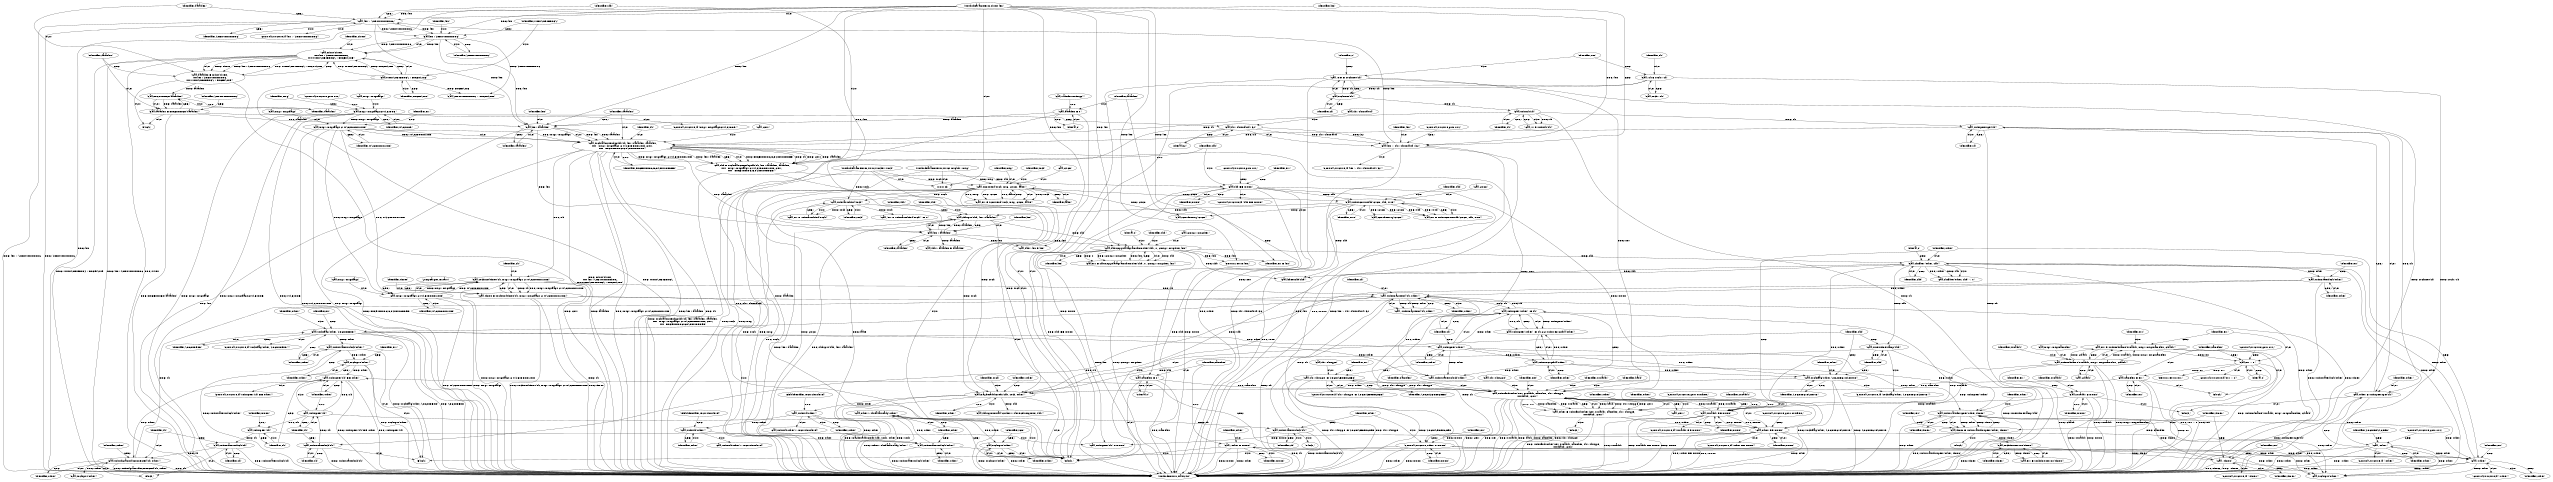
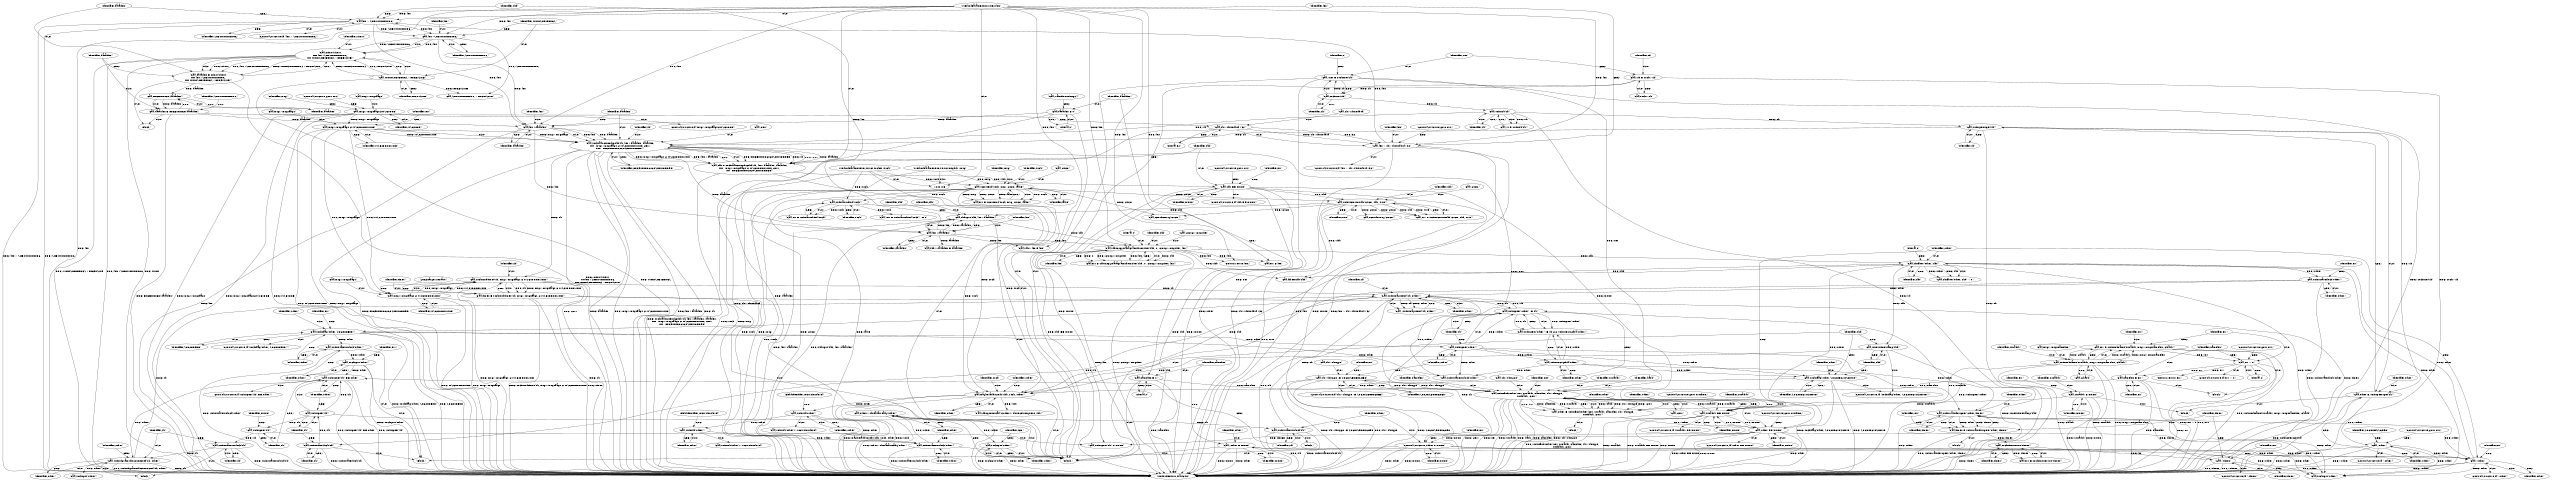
(1277, 263) -> (1273, 263)
(1279, 438) -> (1278, 438)
(2140, 453) -> (2136, 453)
